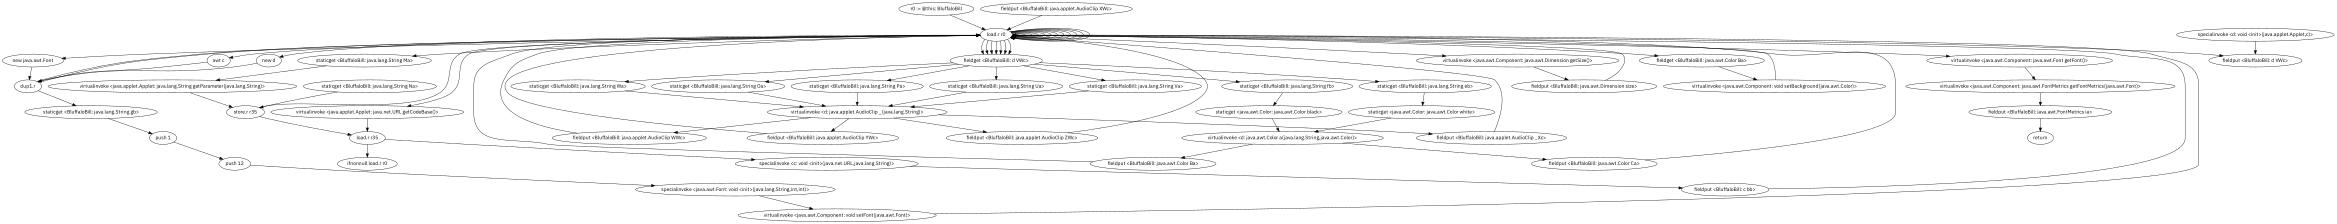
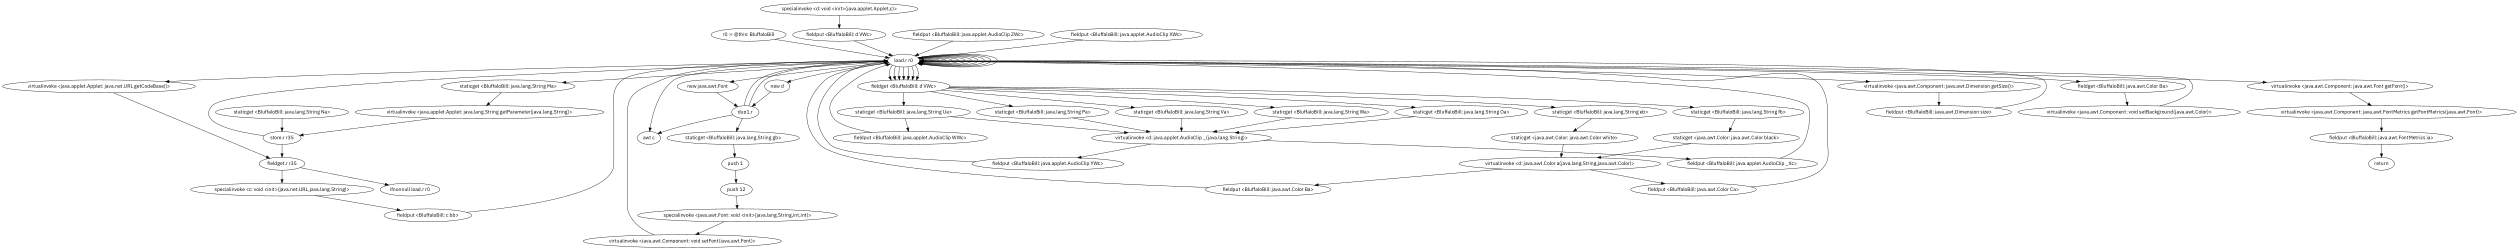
(1616, 39) -> (872, 48)
(149, 68) -> (697, 122)
(744, 125) -> (907, 123)
(938, 125) -> none
(367, 138) -> (282, 164)
